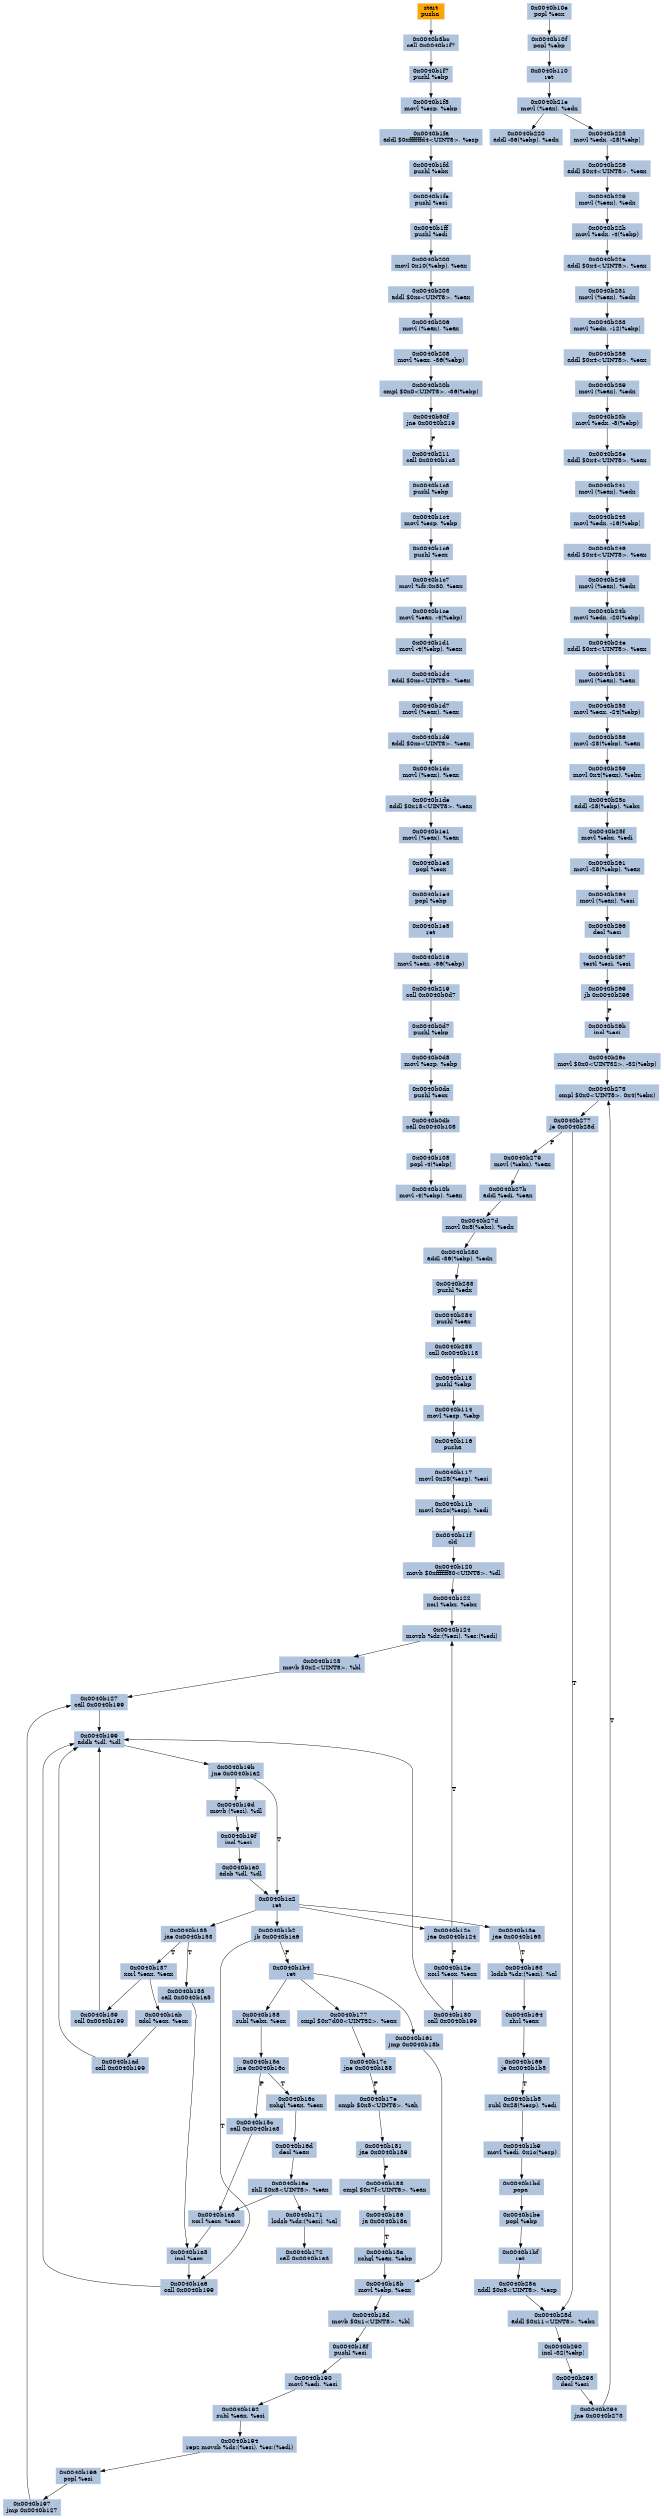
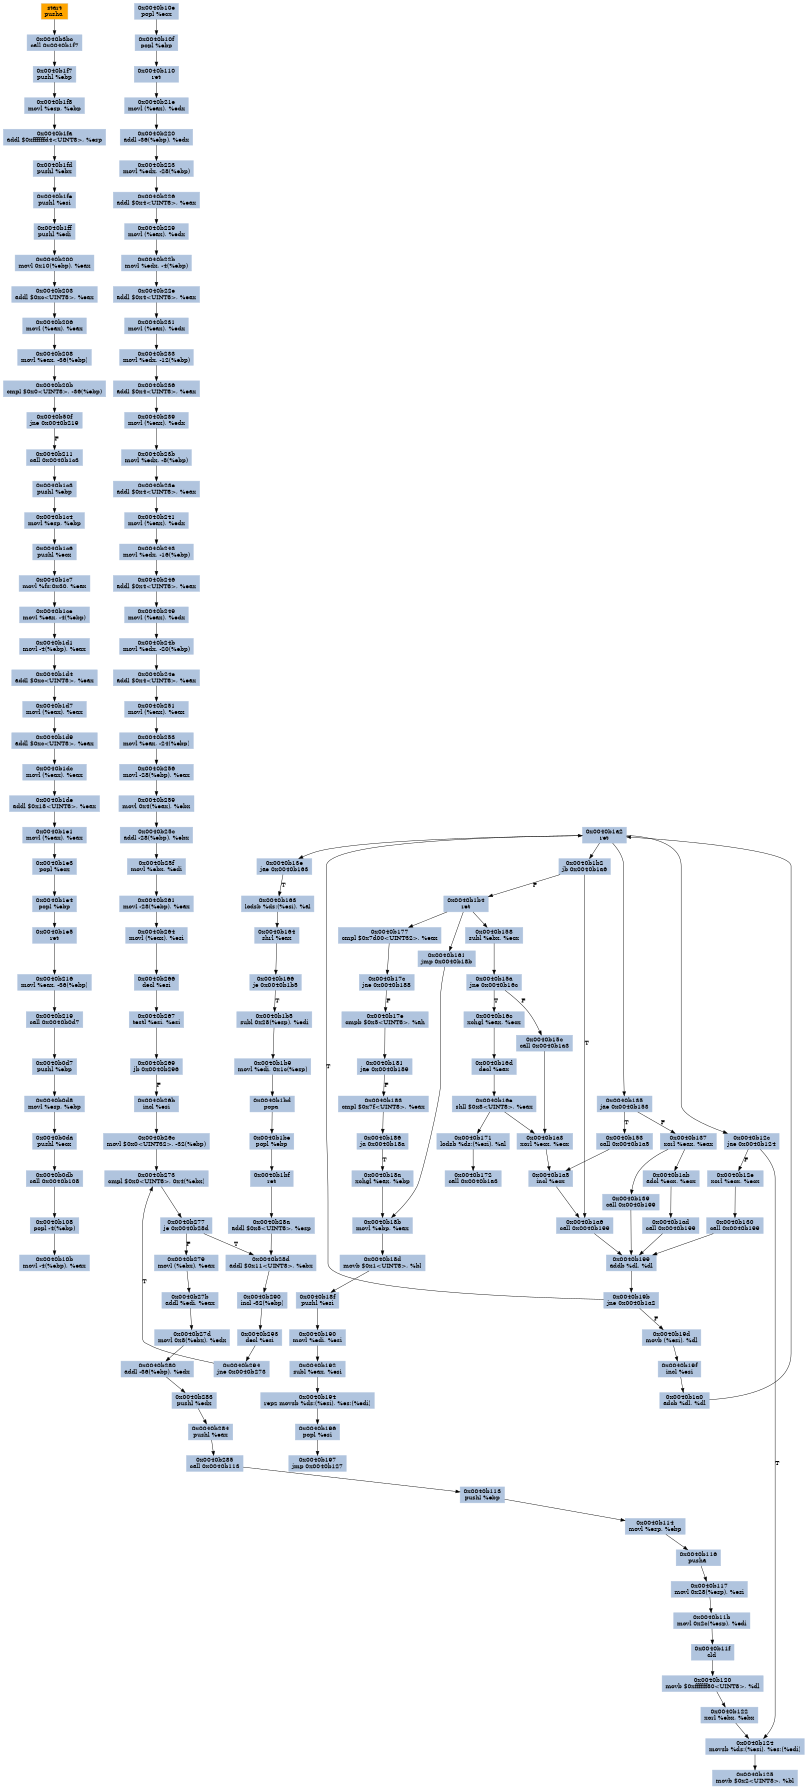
(576, 120) -> (156, 151)
(99, 1702) -> none
(173, 1953) -> (663, 1123)
